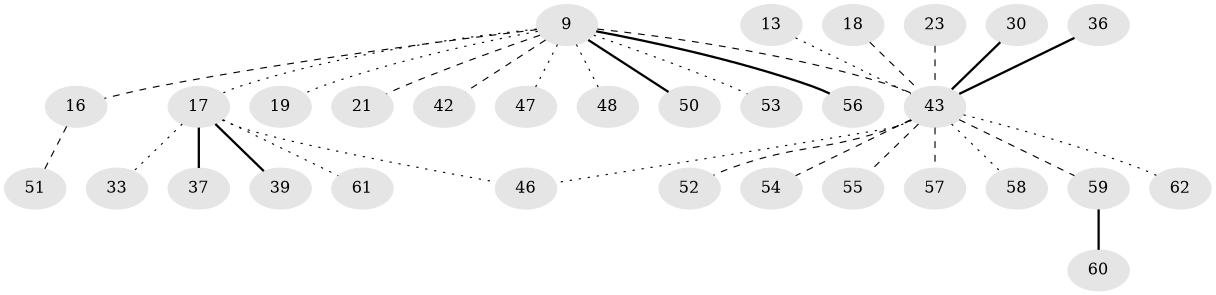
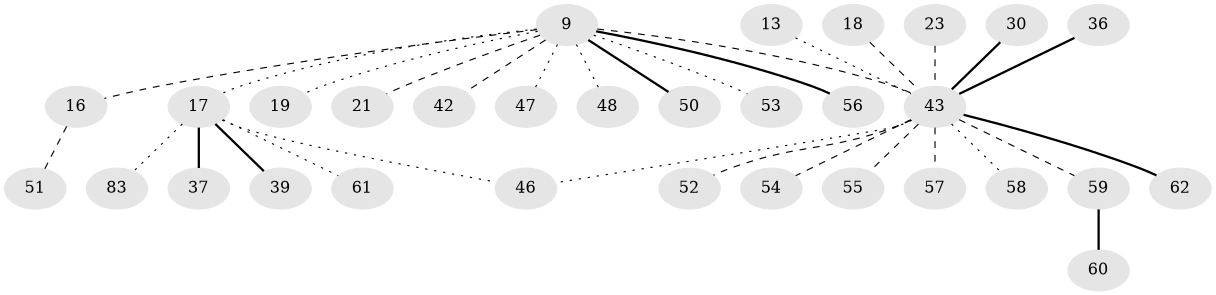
(1061, 142) -> (1061, 142)
(117, 189) -> (117, 189)
